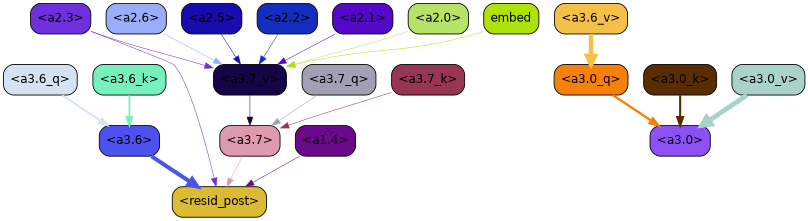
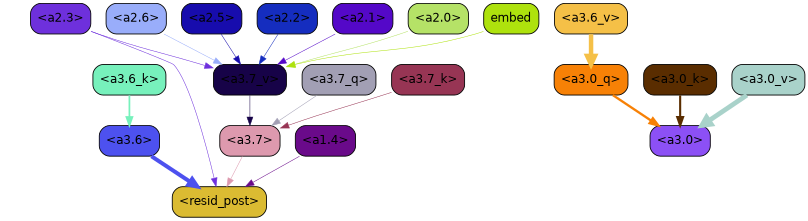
(40, 80) -> none
